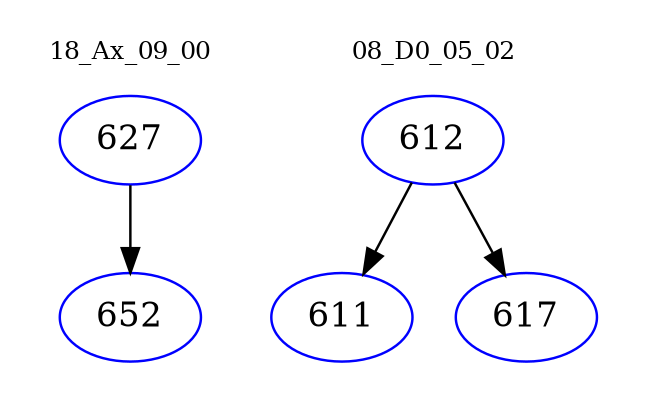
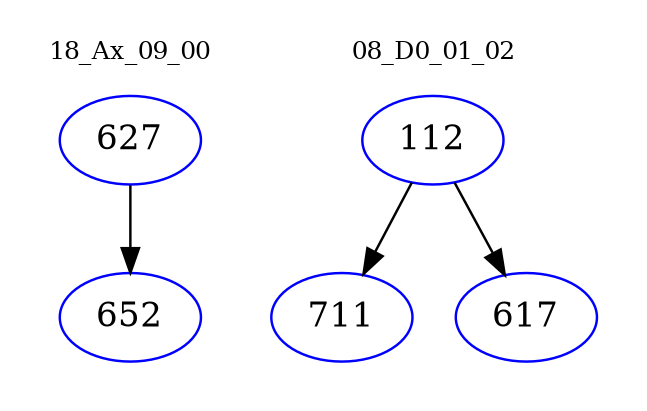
(434, 53) -> (434, 53)
(433, 140) -> (433, 140)
(342, 317) -> (342, 317)
